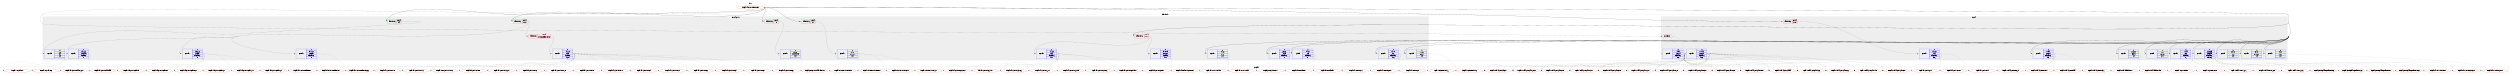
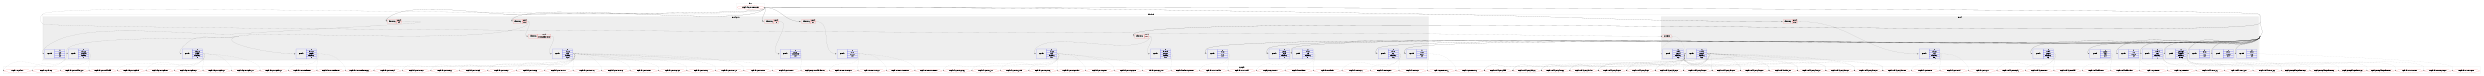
(445, 71) -> (615, 71)
(1640, 71) -> (1783, 71)
(2011, 71) -> none
